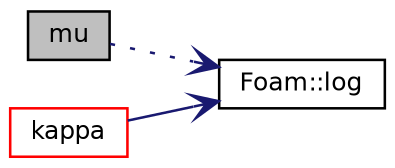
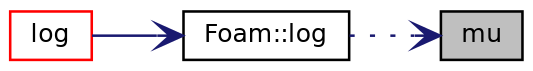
(152, 53) -> (382, 36)
(69, 133) -> (51, 36)
